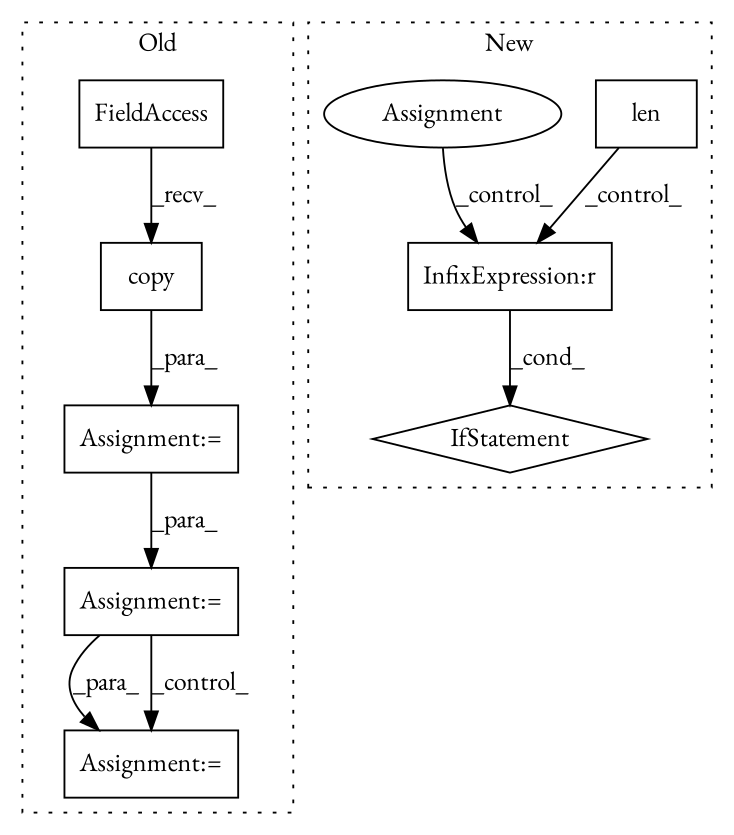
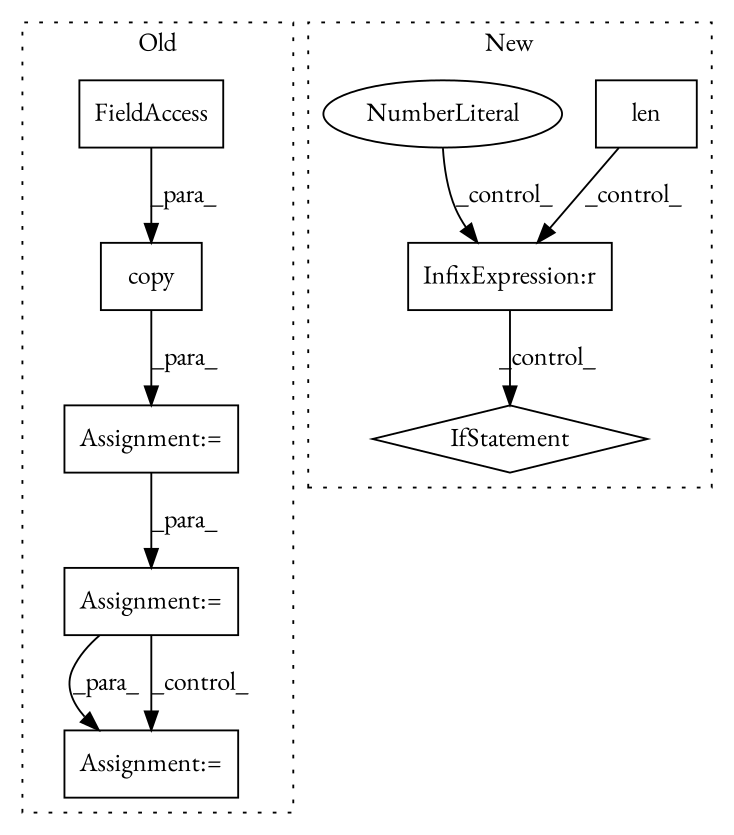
(443, 114) -> (443, 114)
(184, 195) -> (184, 195)
(547, 358) -> (547, 358)
